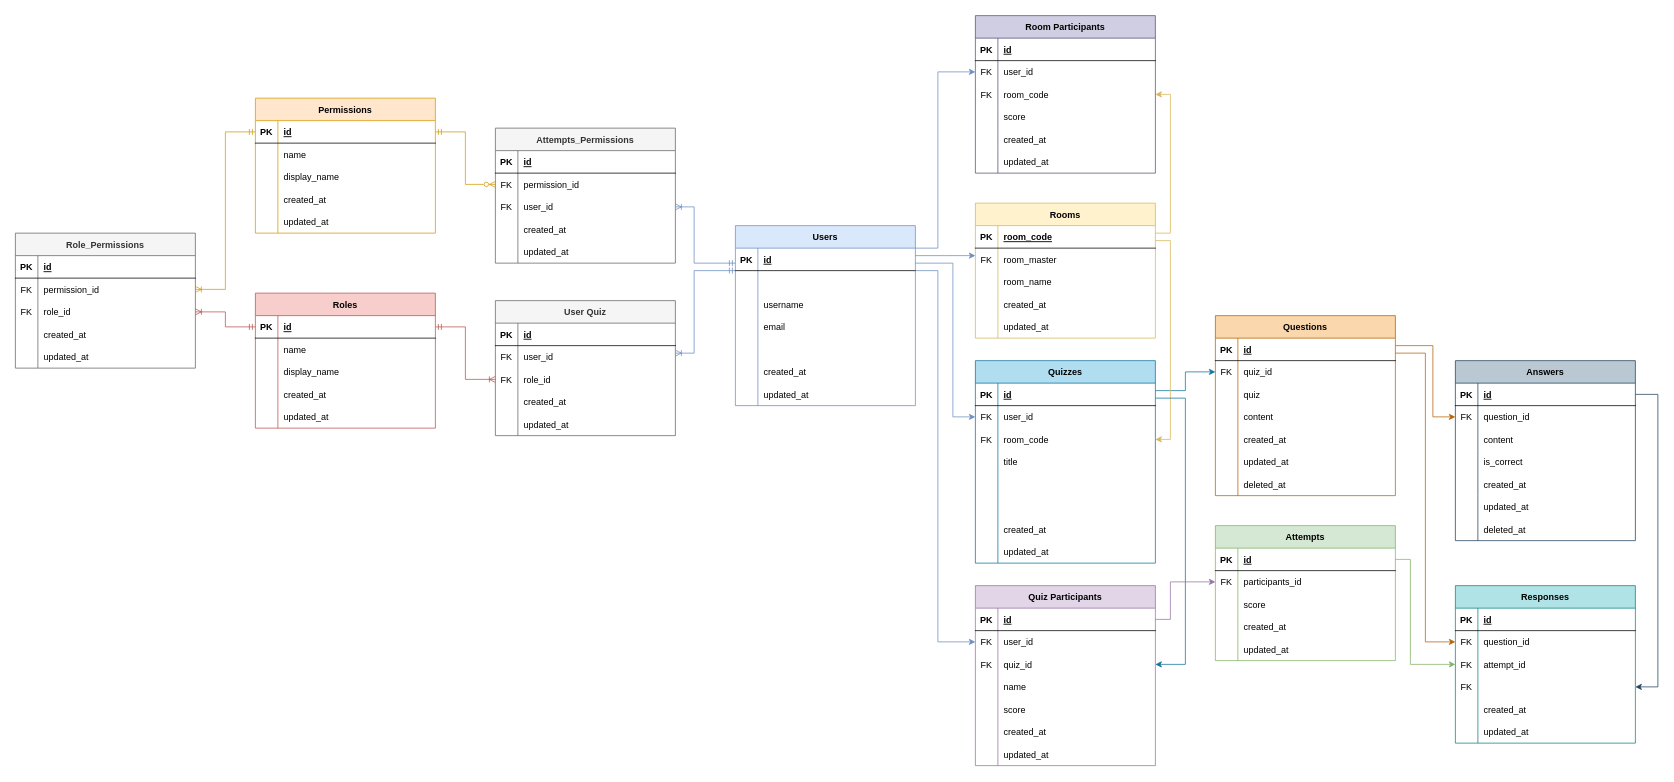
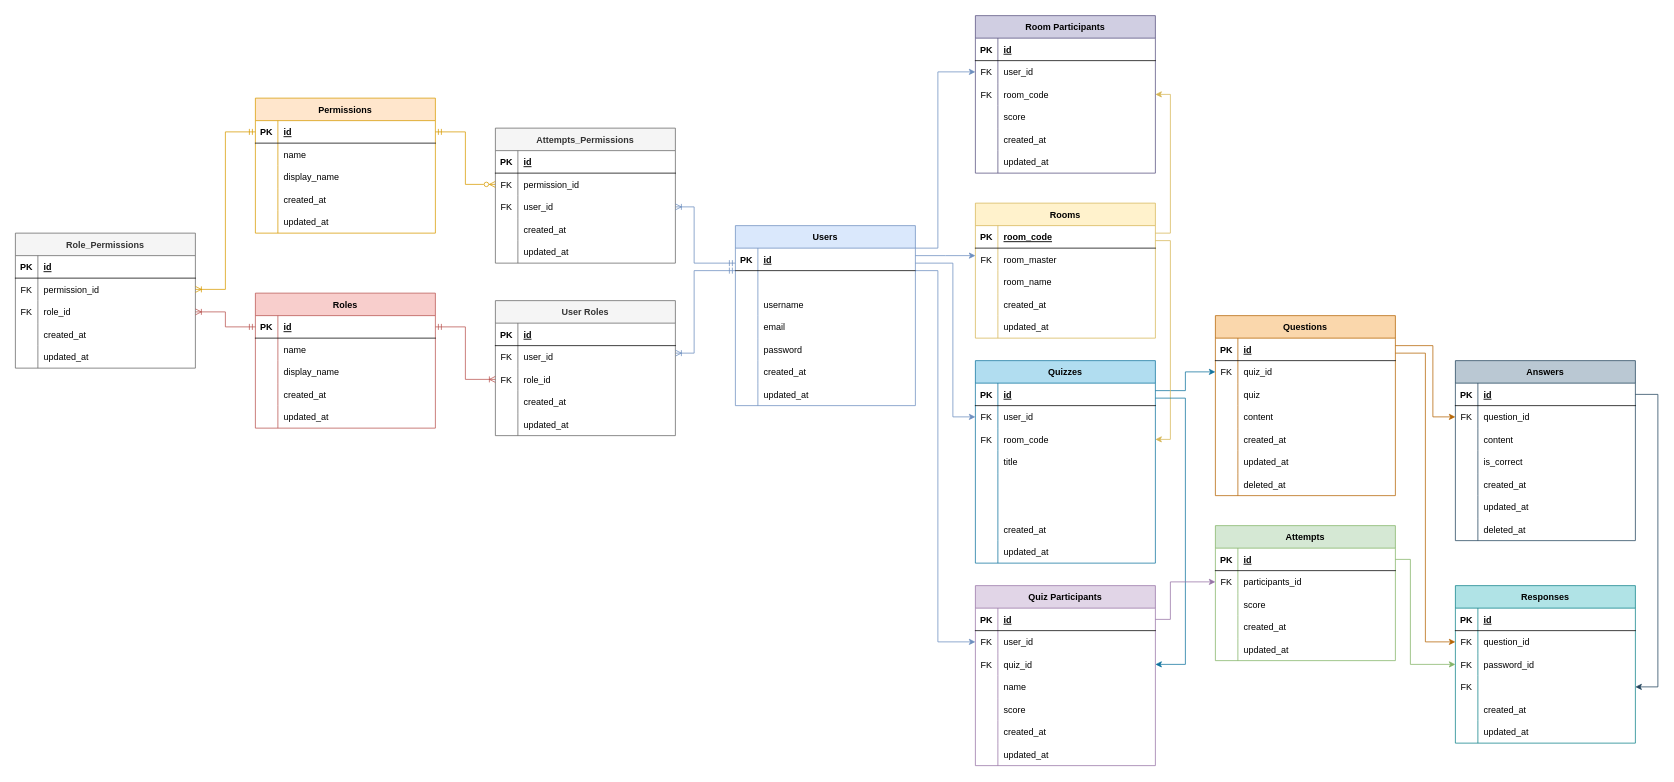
(585, 312) -> (585, 312)
none -> (837, 349)
(1508, 665) -> (1510, 665)
